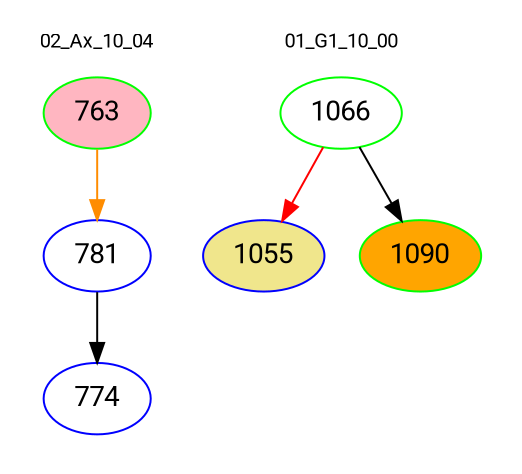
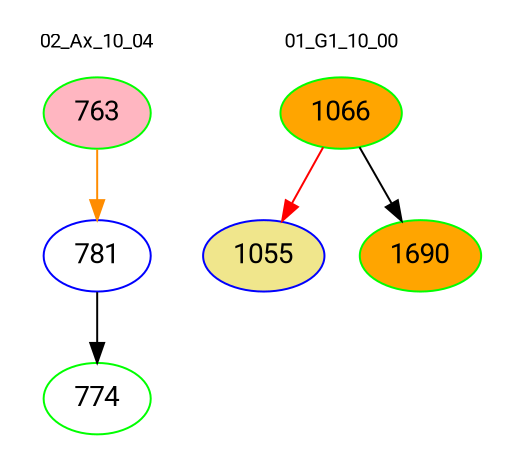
(341, 113) -> (341, 113)
(420, 256) -> (420, 256)
(97, 399) -> (97, 399)
